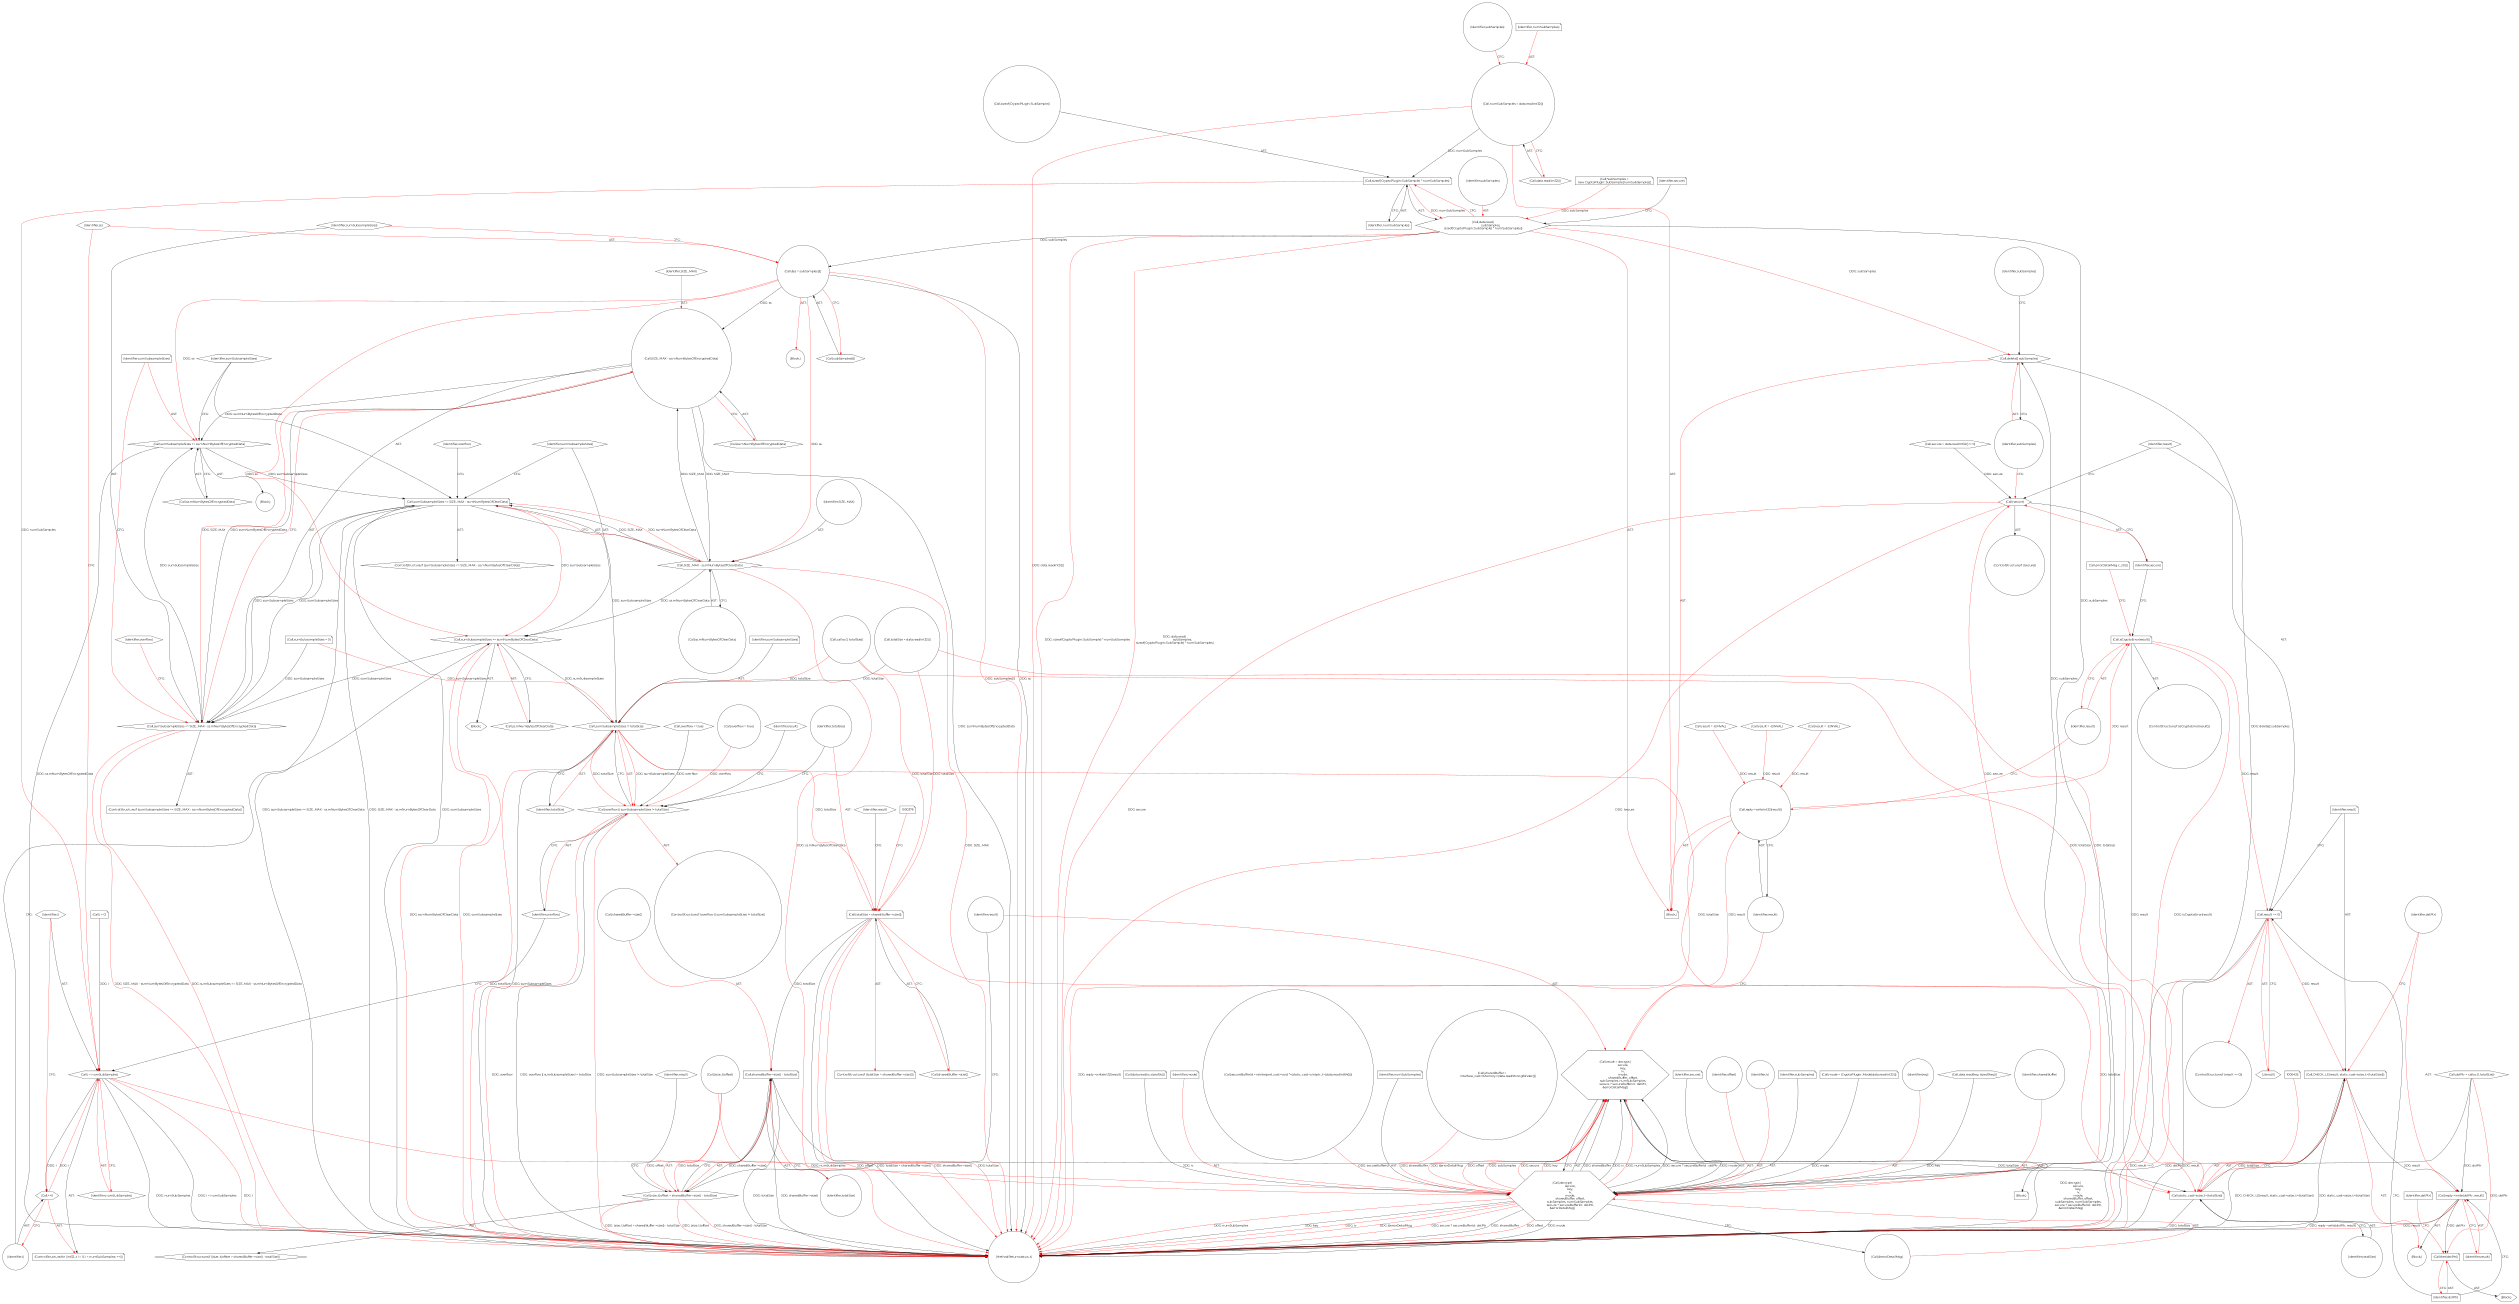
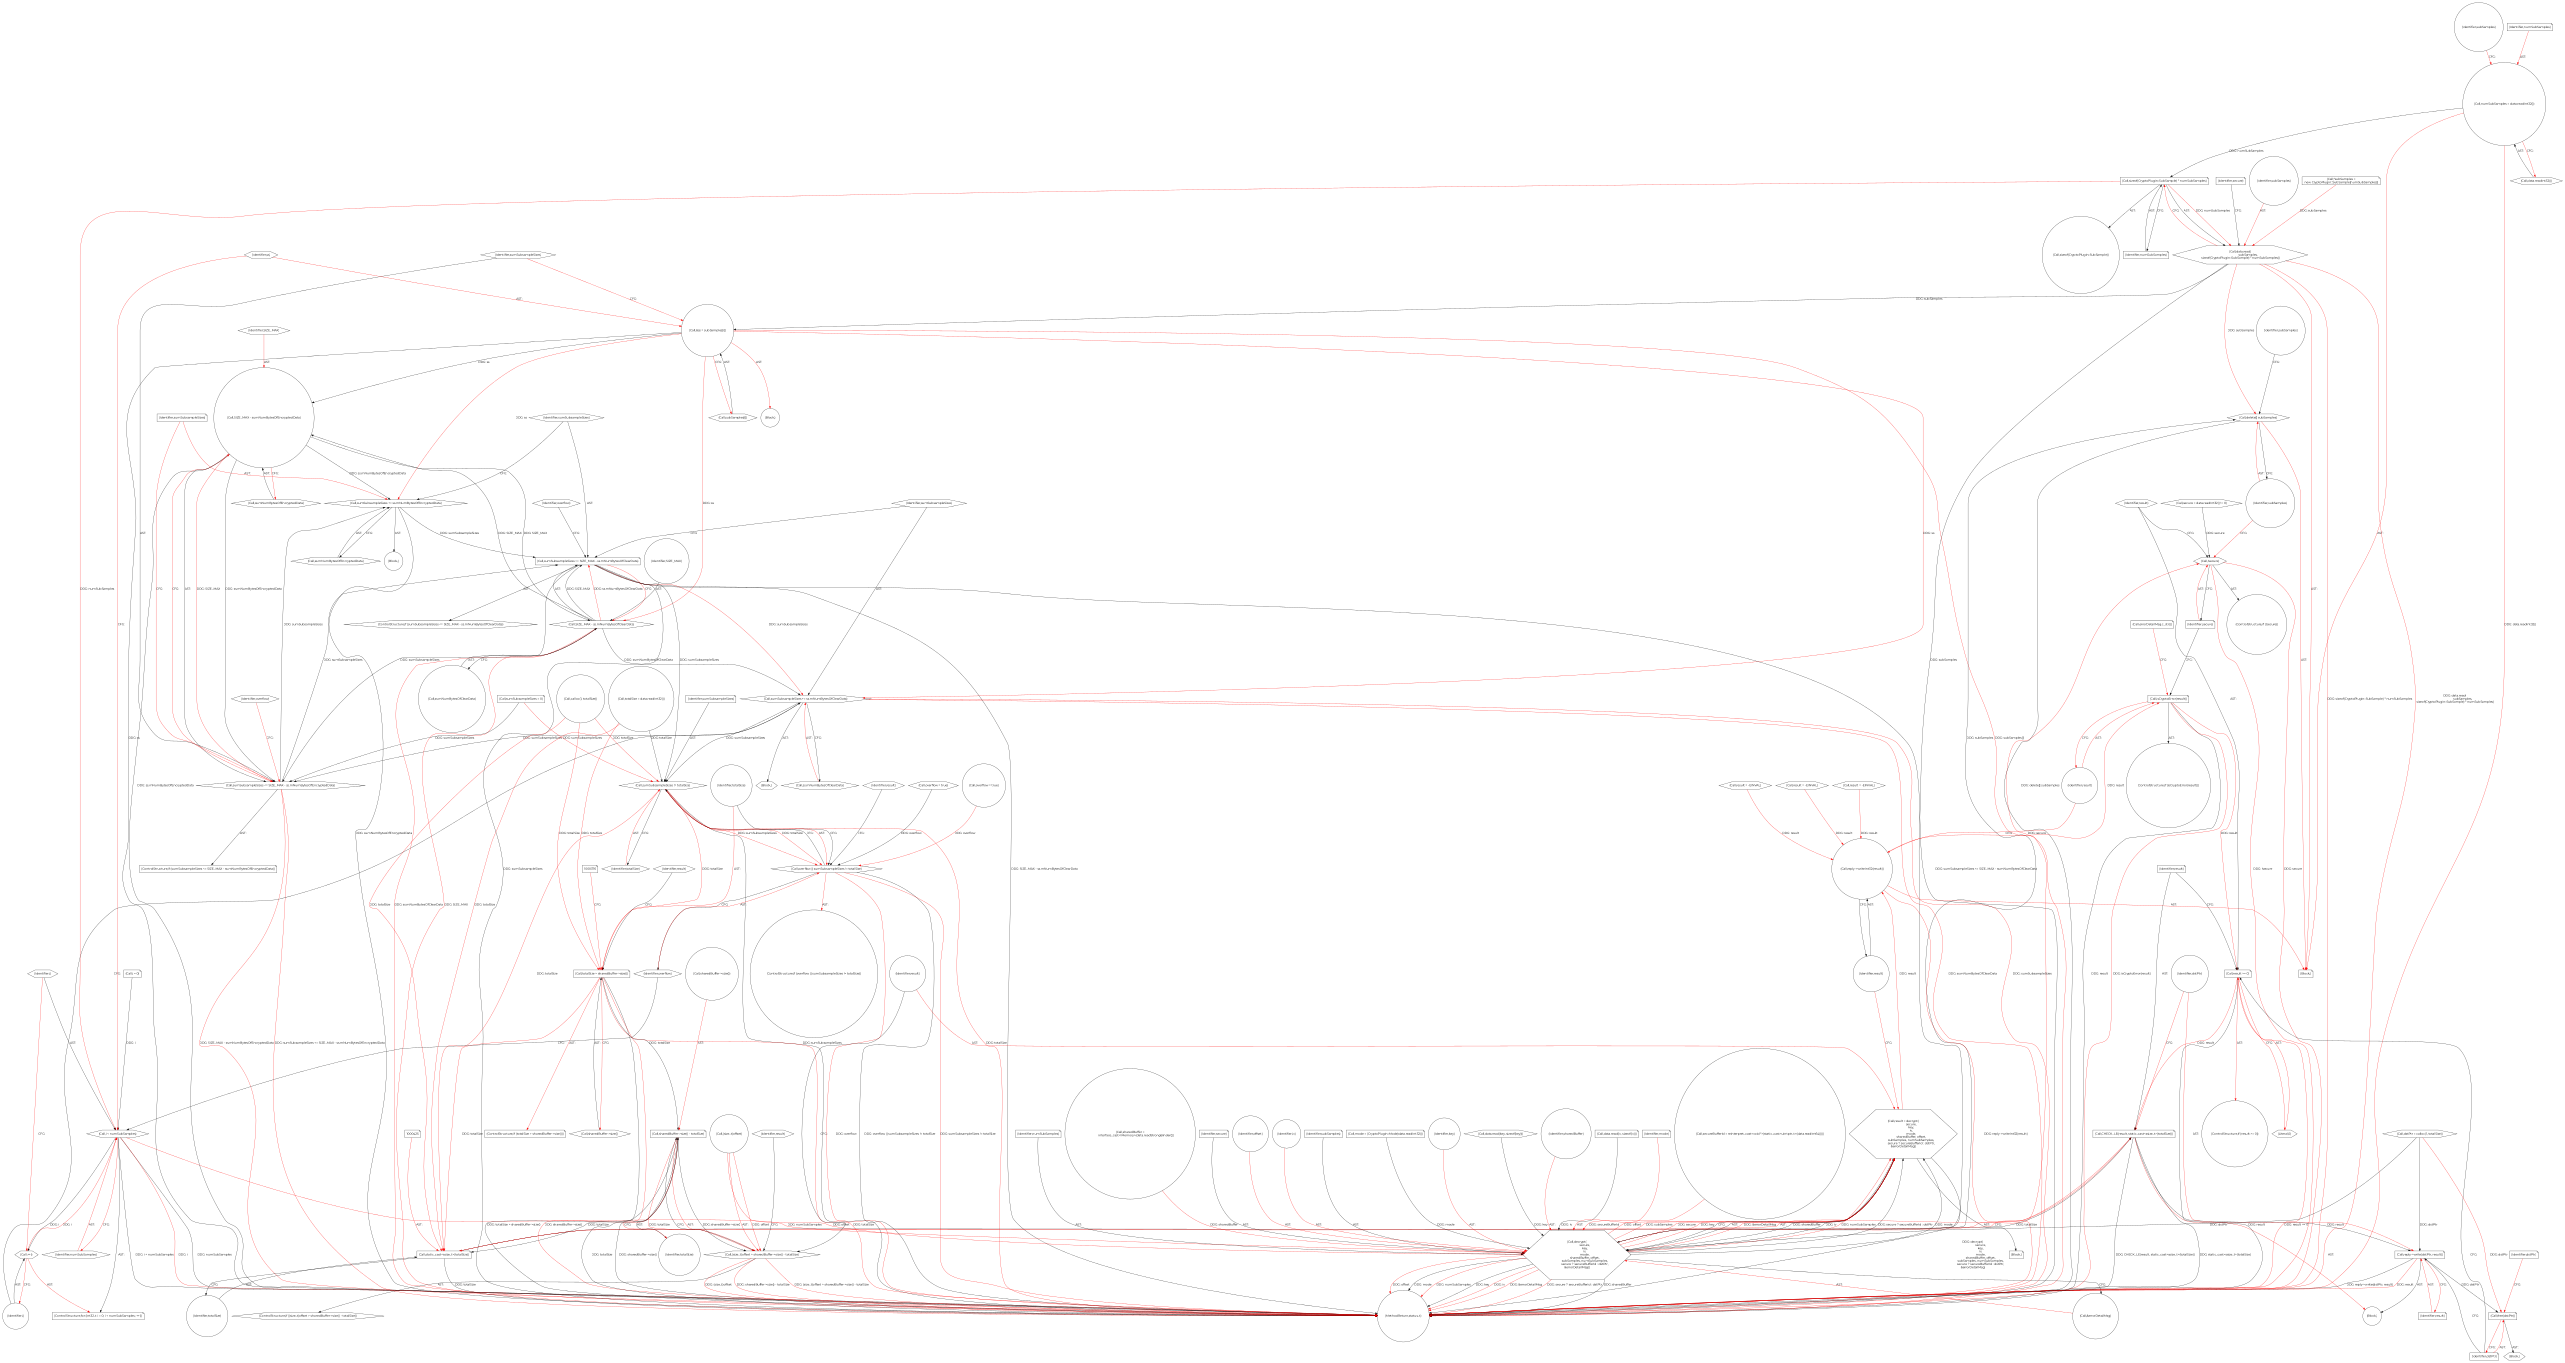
(1223, 144) -> (2134, 205)
